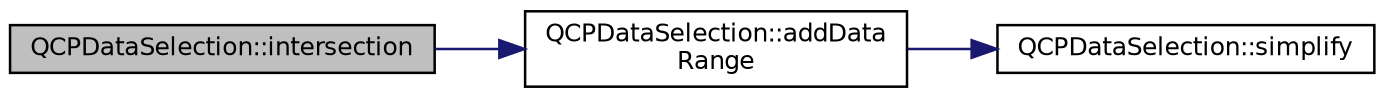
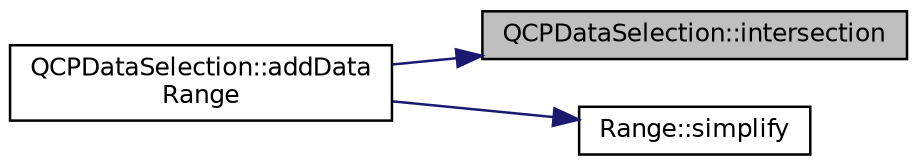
(467, 49) -> (425, 61)
(1186, 49) -> (695, 131)
